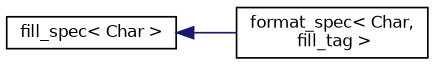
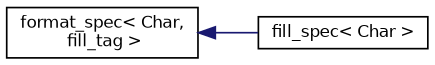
(215, 33) -> (237, 33)
